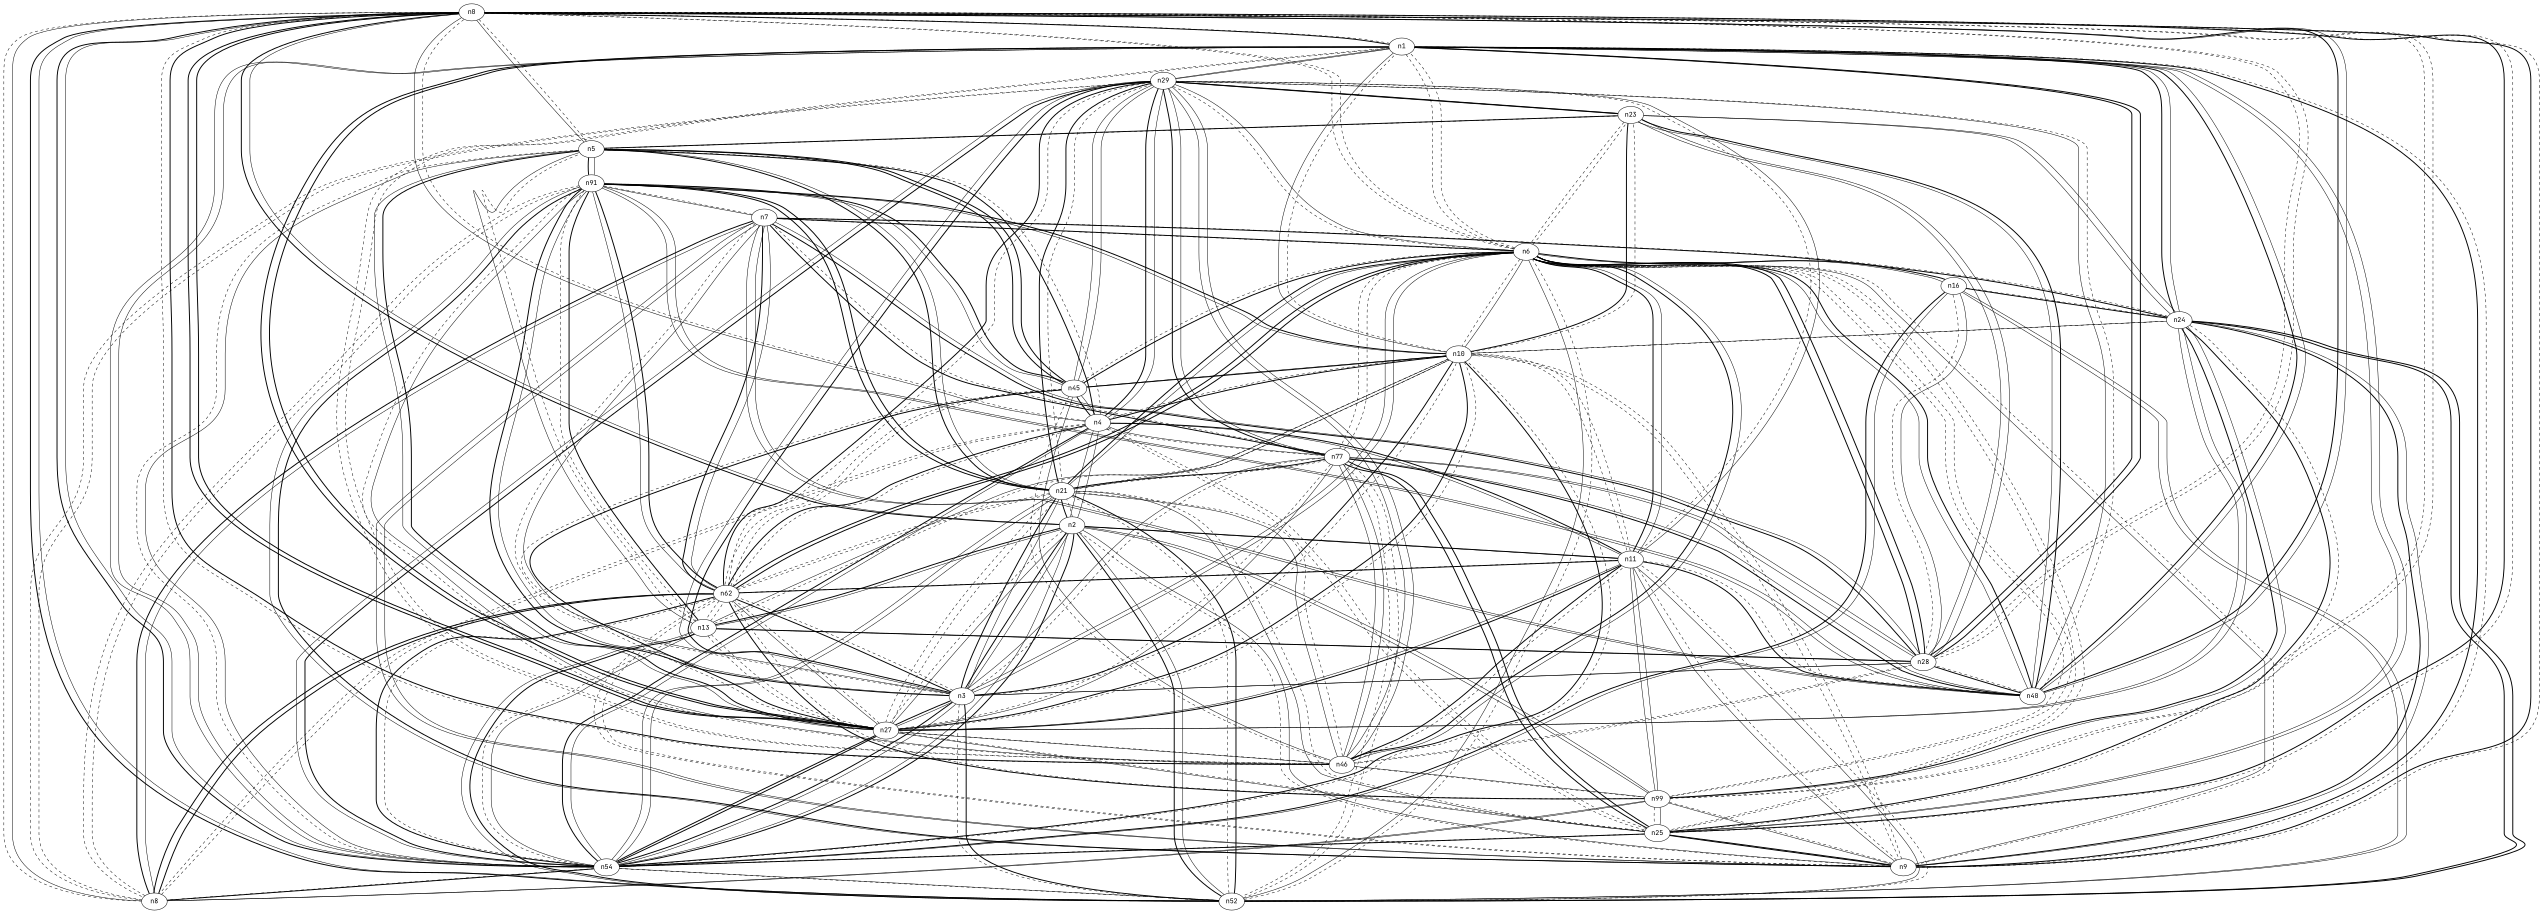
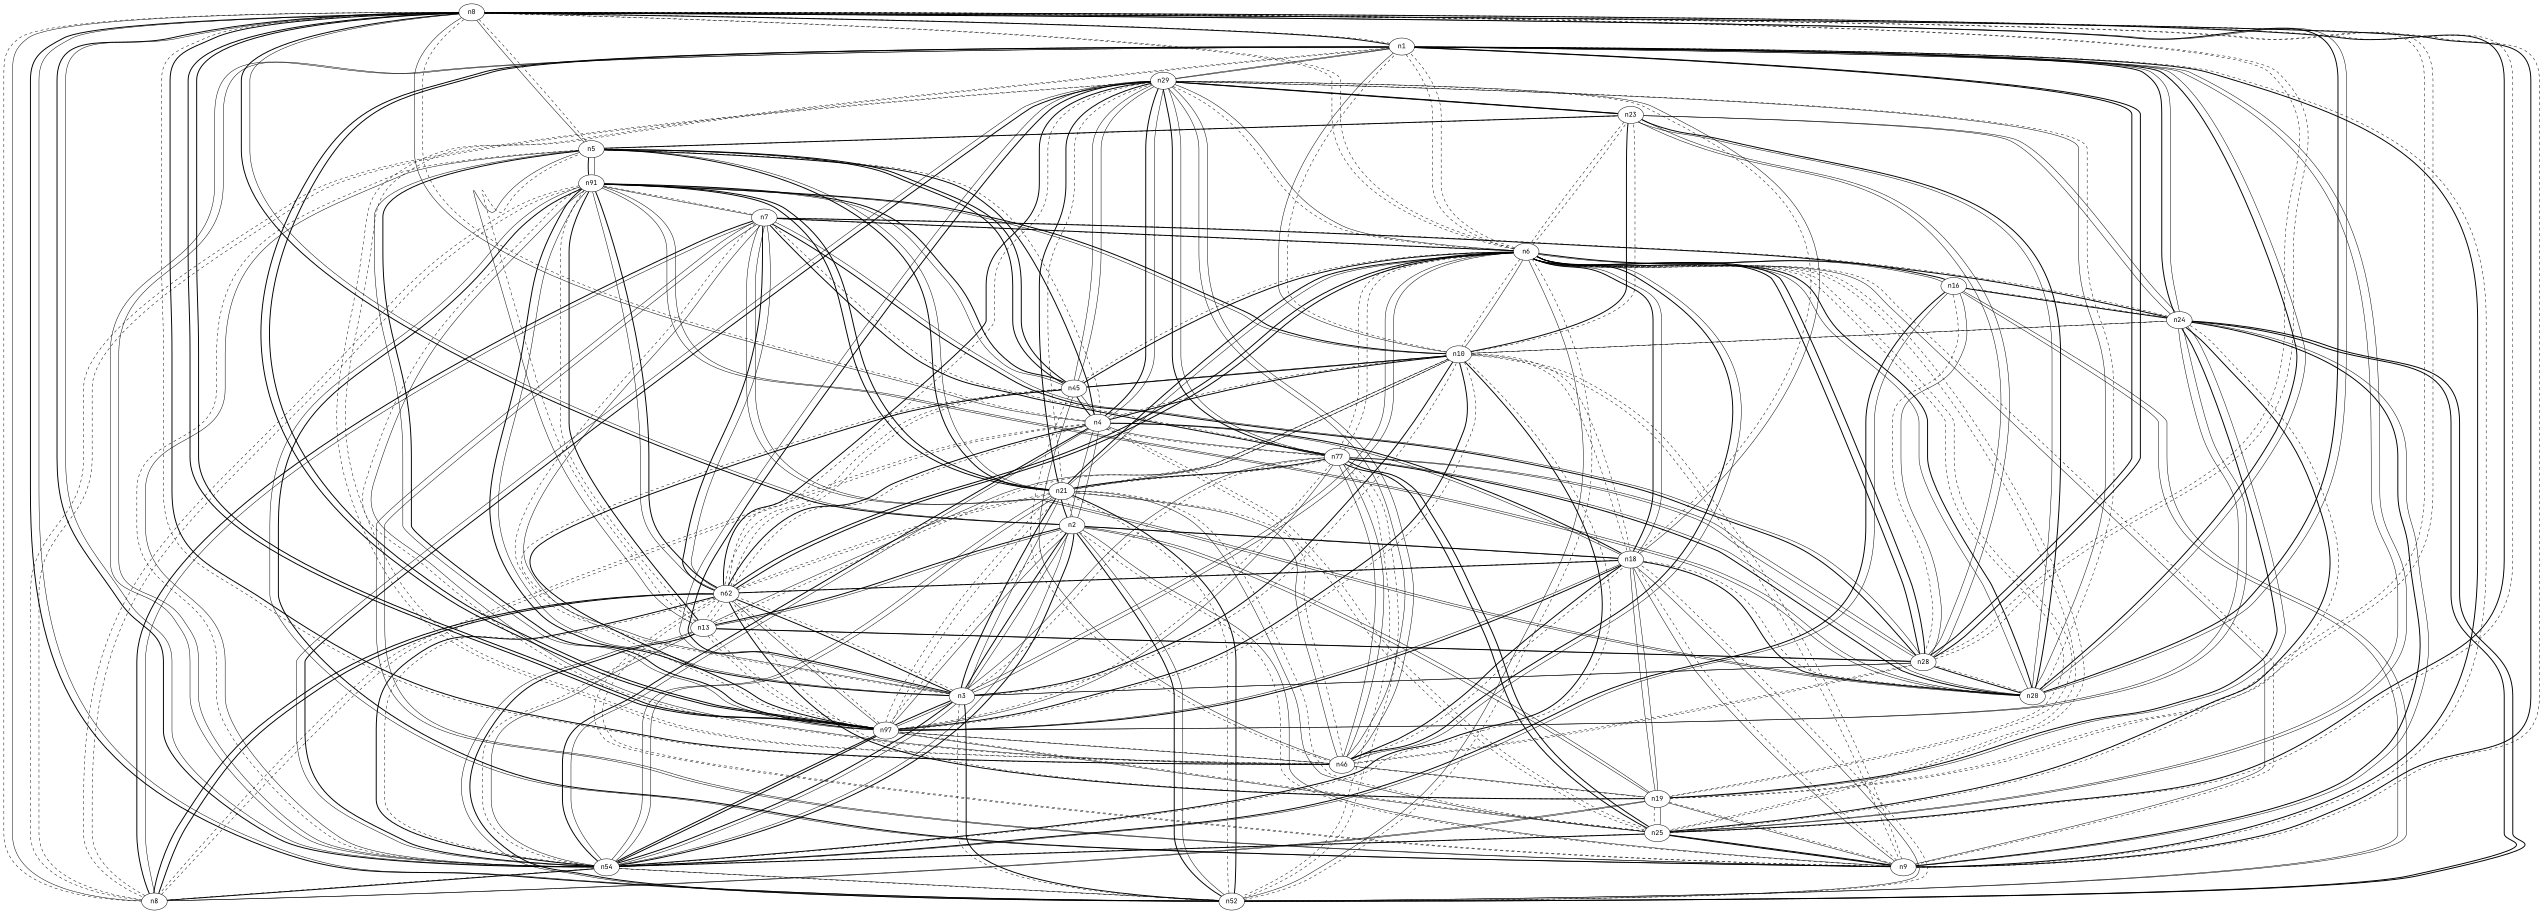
(1631, 560) -> (1631, 560)
(2033, 696) -> (2033, 696)
(886, 731) -> (886, 731)
(1657, 799) -> (1657, 799)
